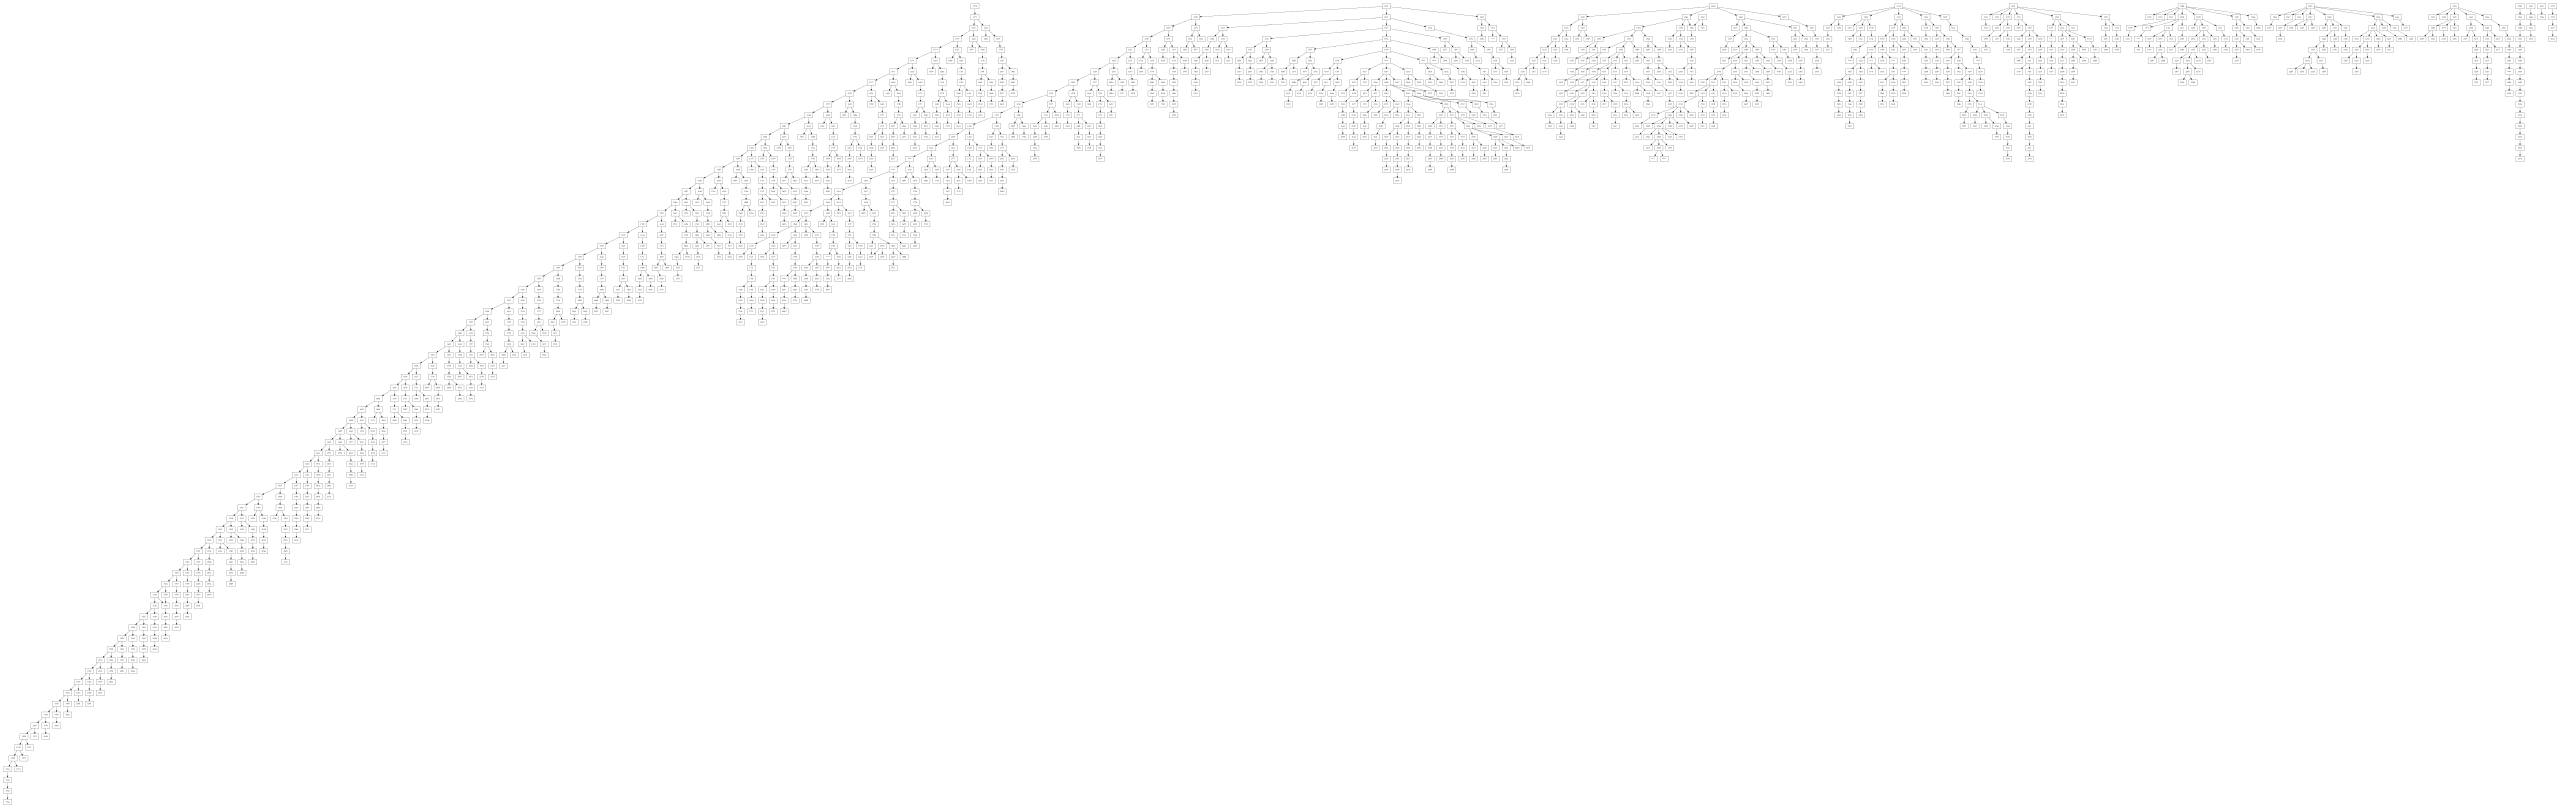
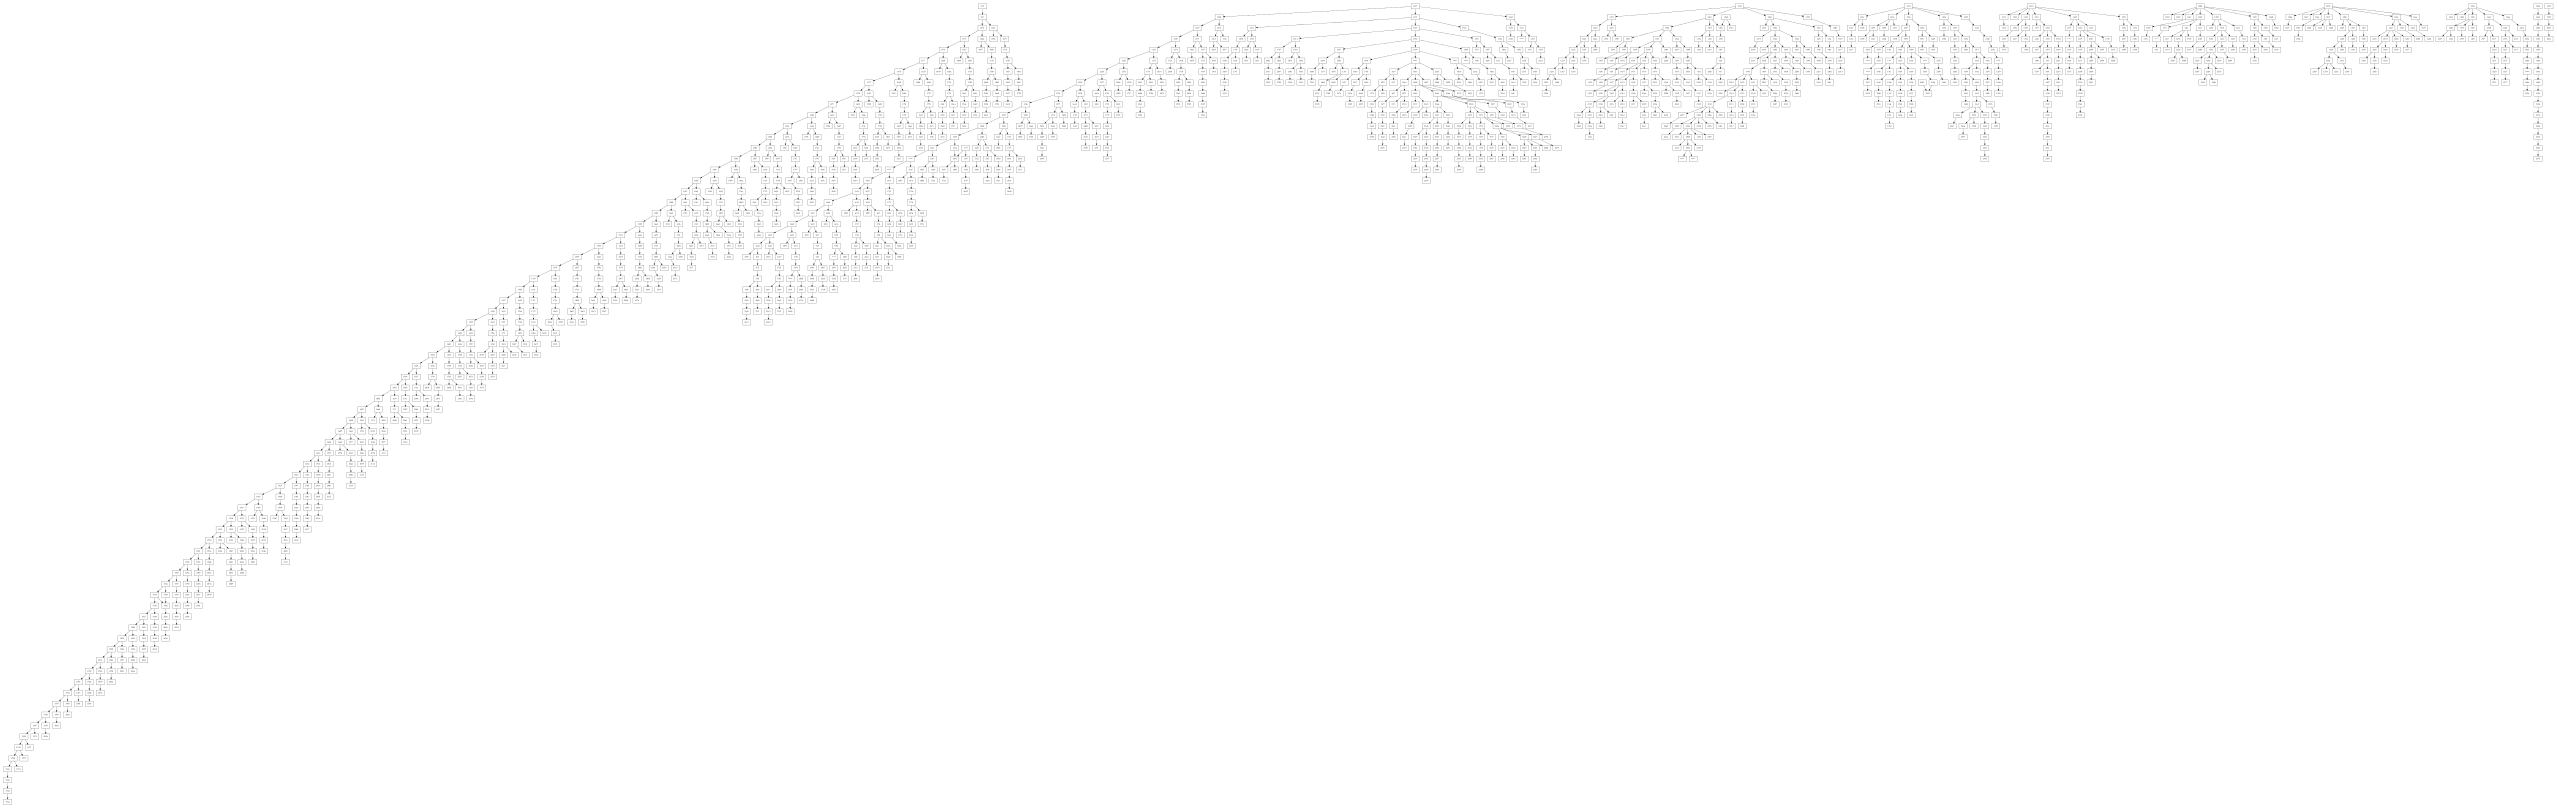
none -> (1148, 72)
(1888, 77) -> (1885, 77)
(1893, 98) -> (1925, 87)
(953, 153) -> (955, 153)
(877, 251) -> (877, 262)
